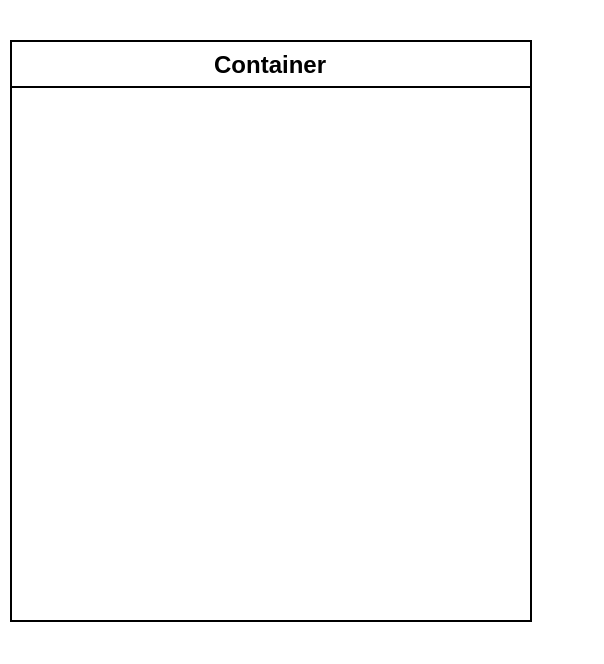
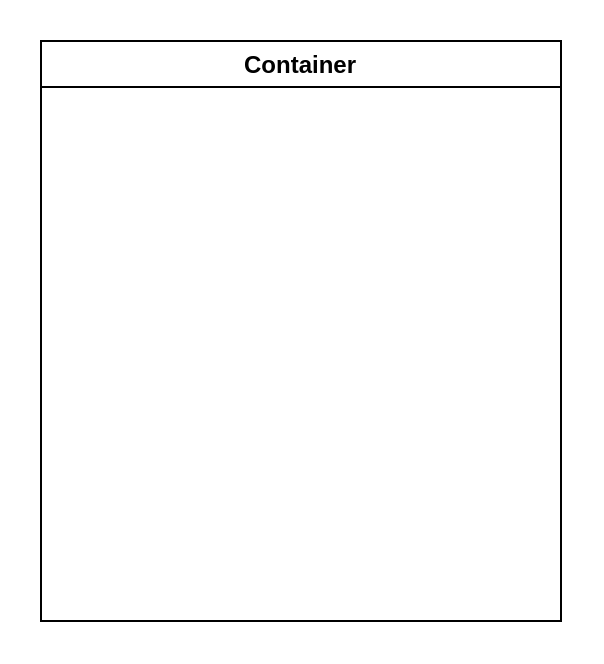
(271, 331) -> (301, 331)
